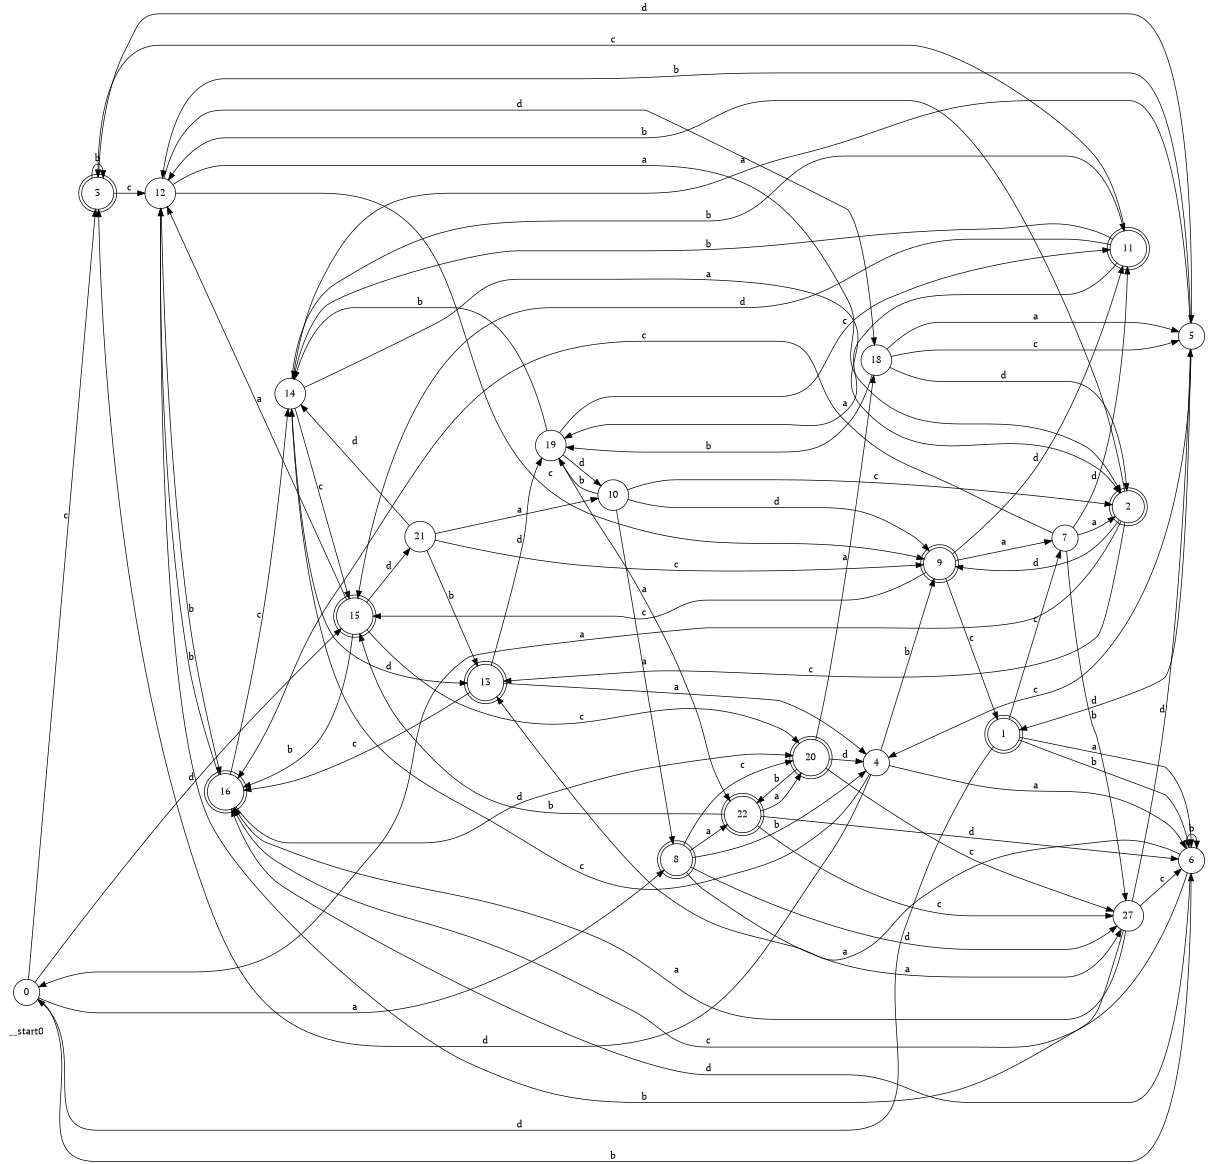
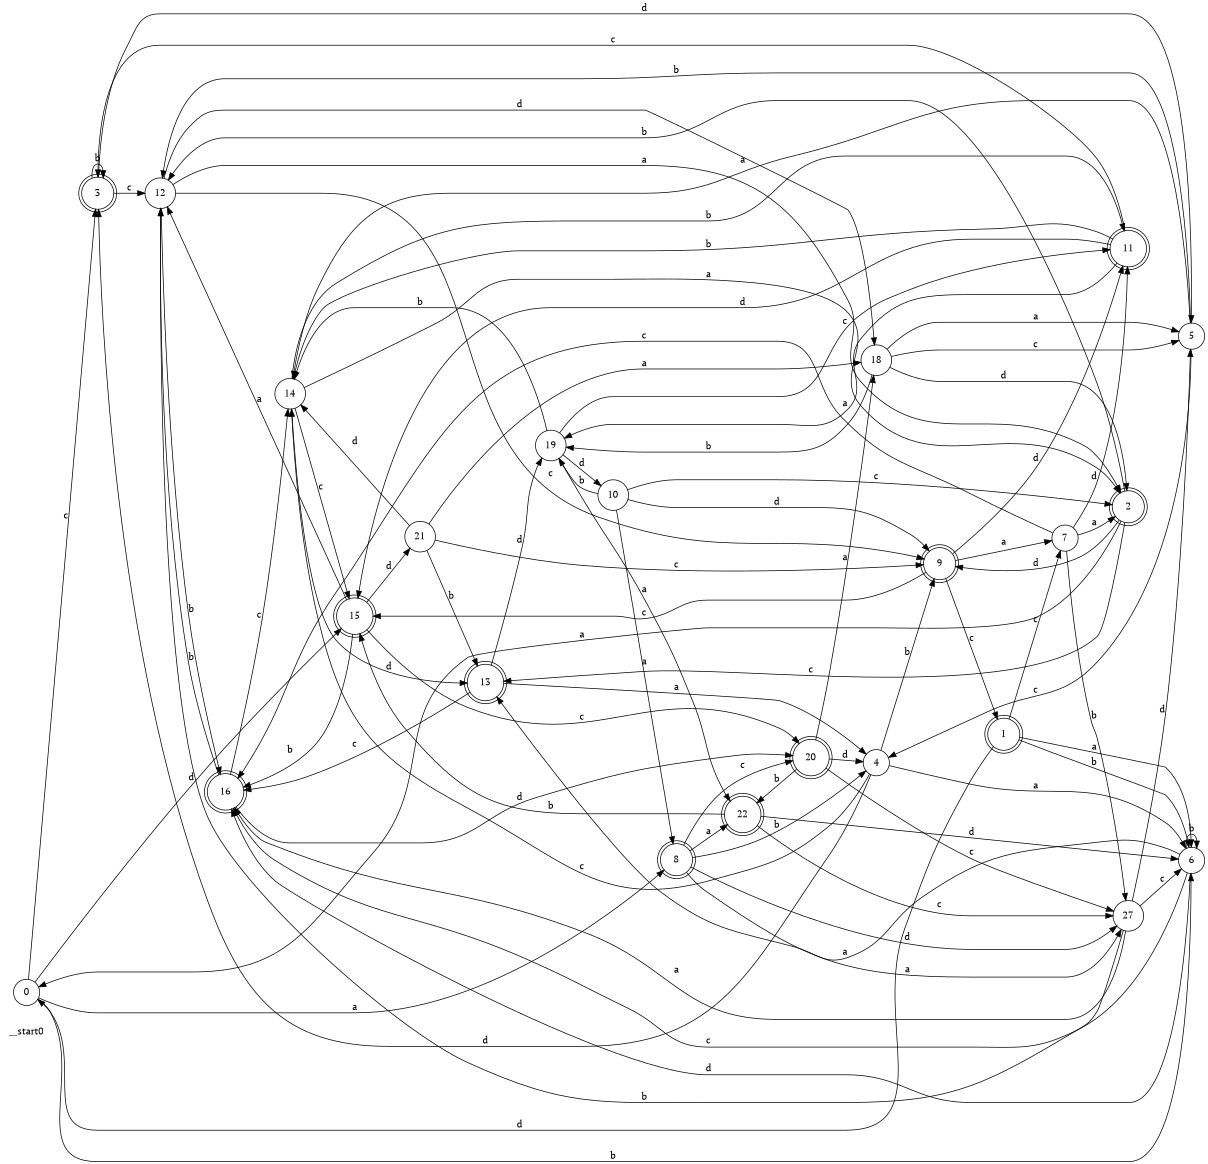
(513, 517) -> (612, 373)
(1161, 680) -> none
(783, 799) -> none
